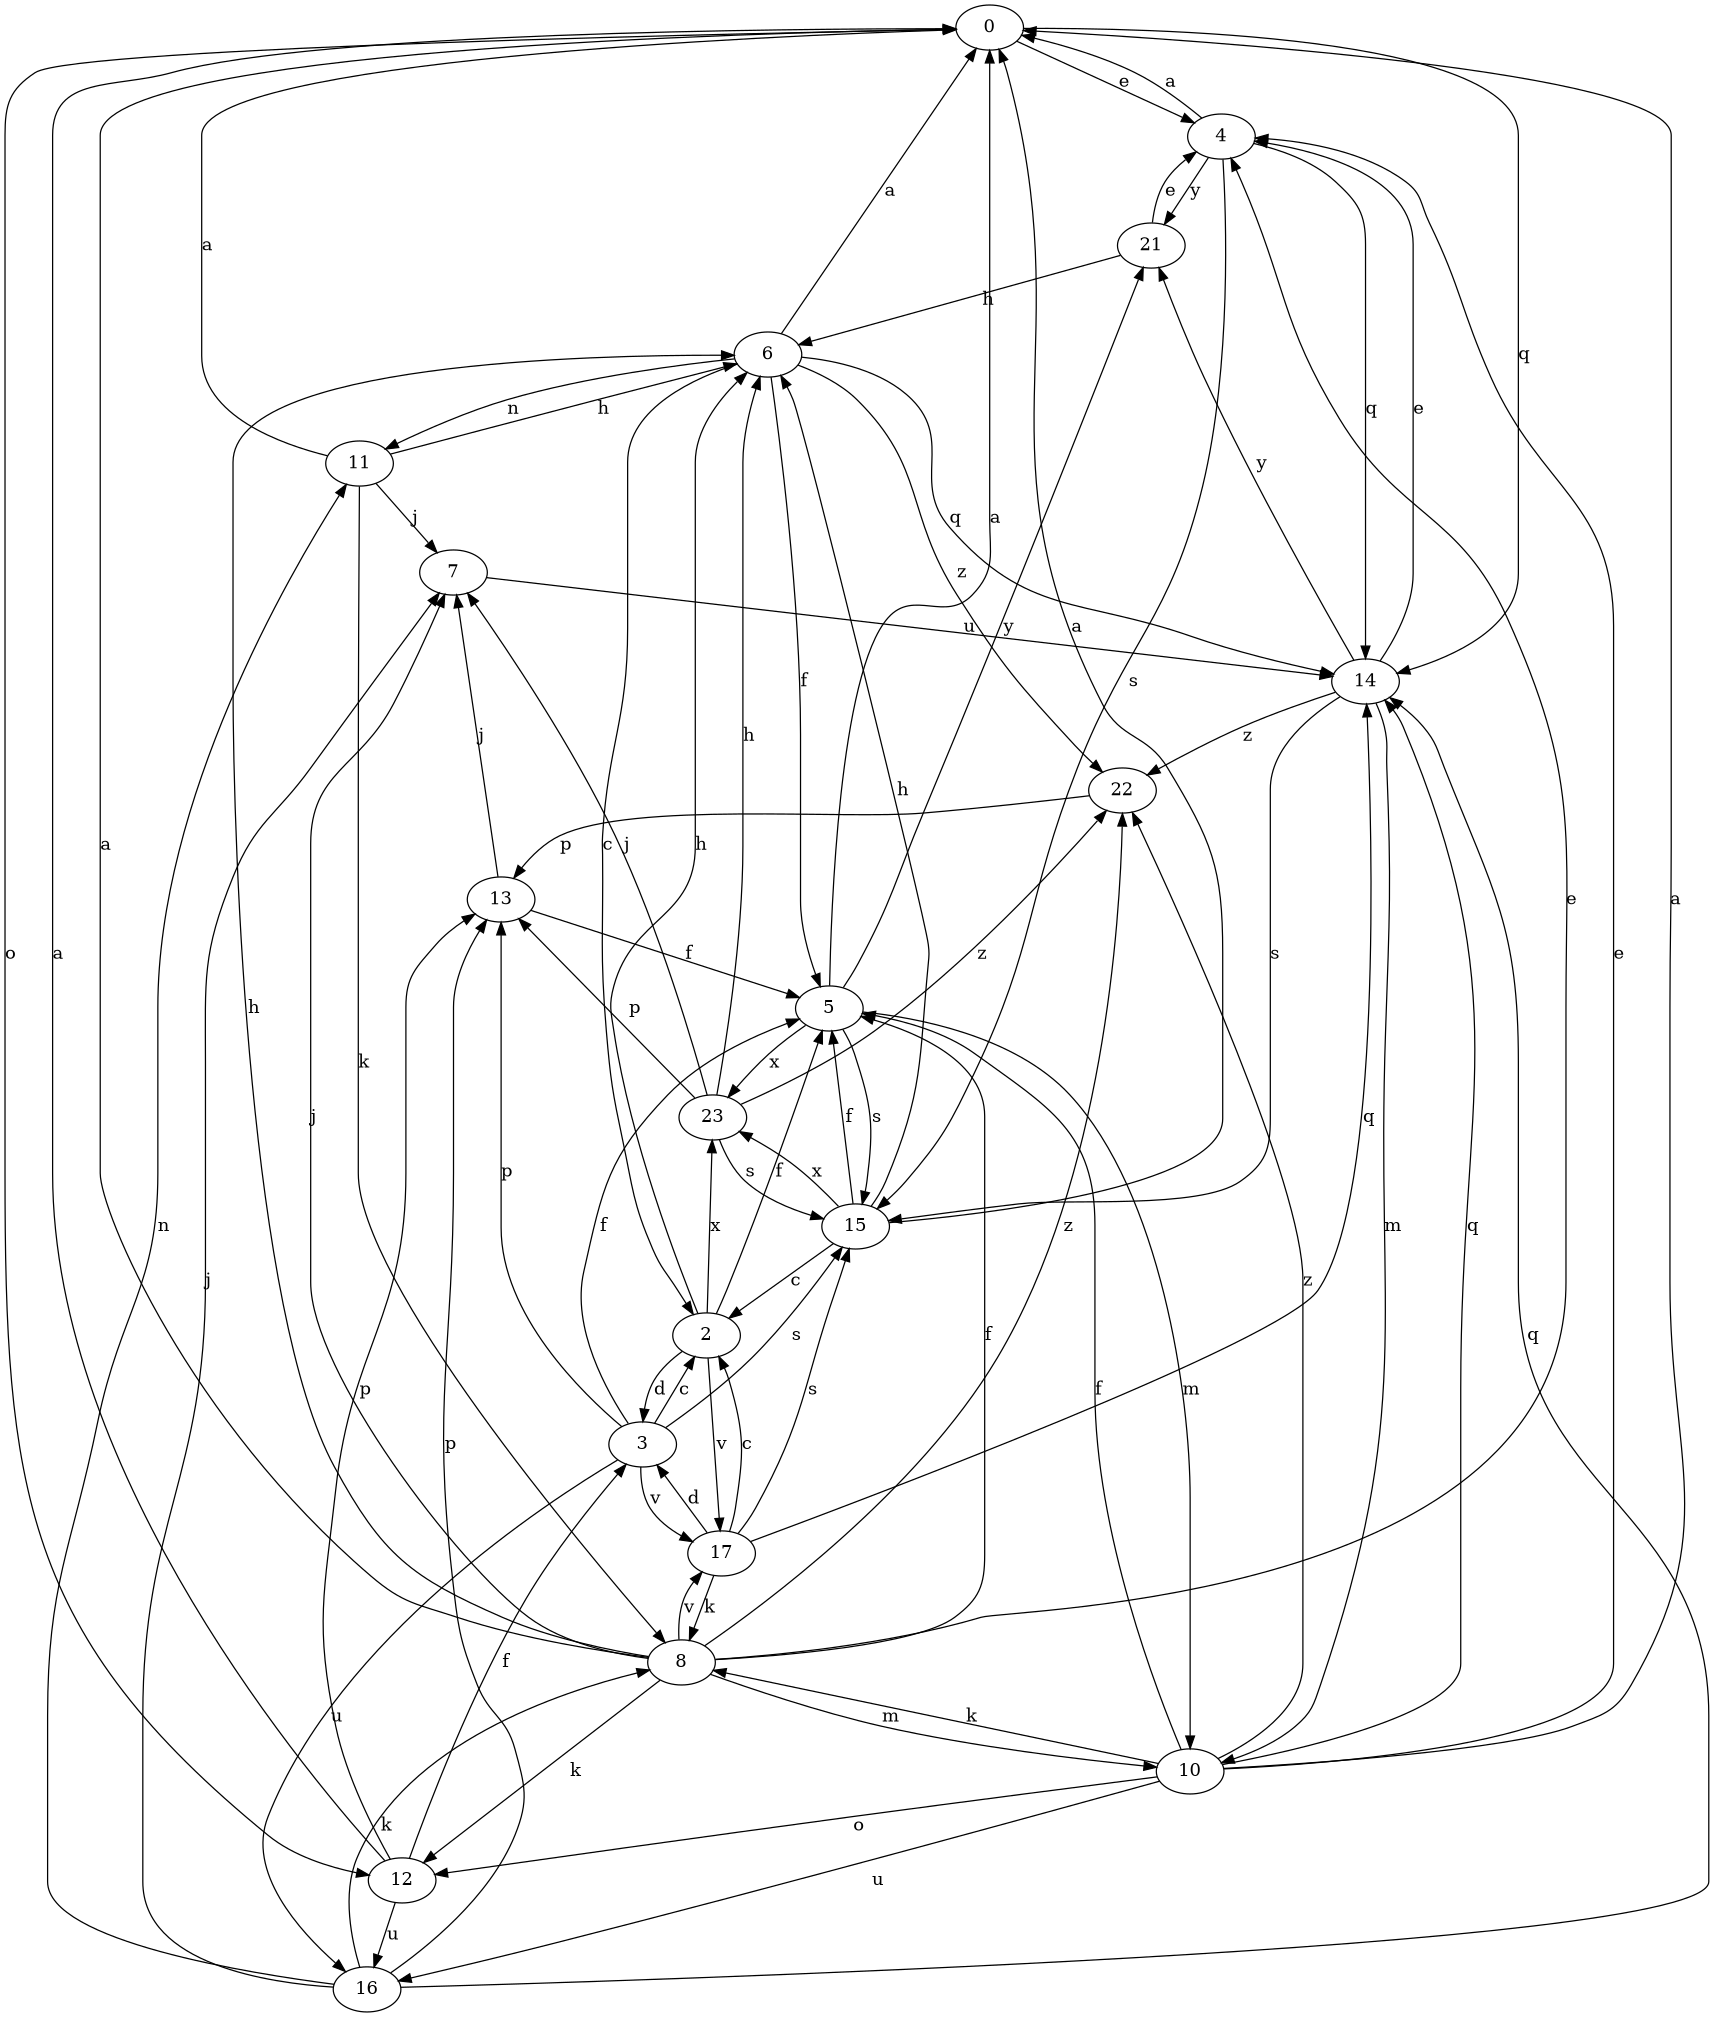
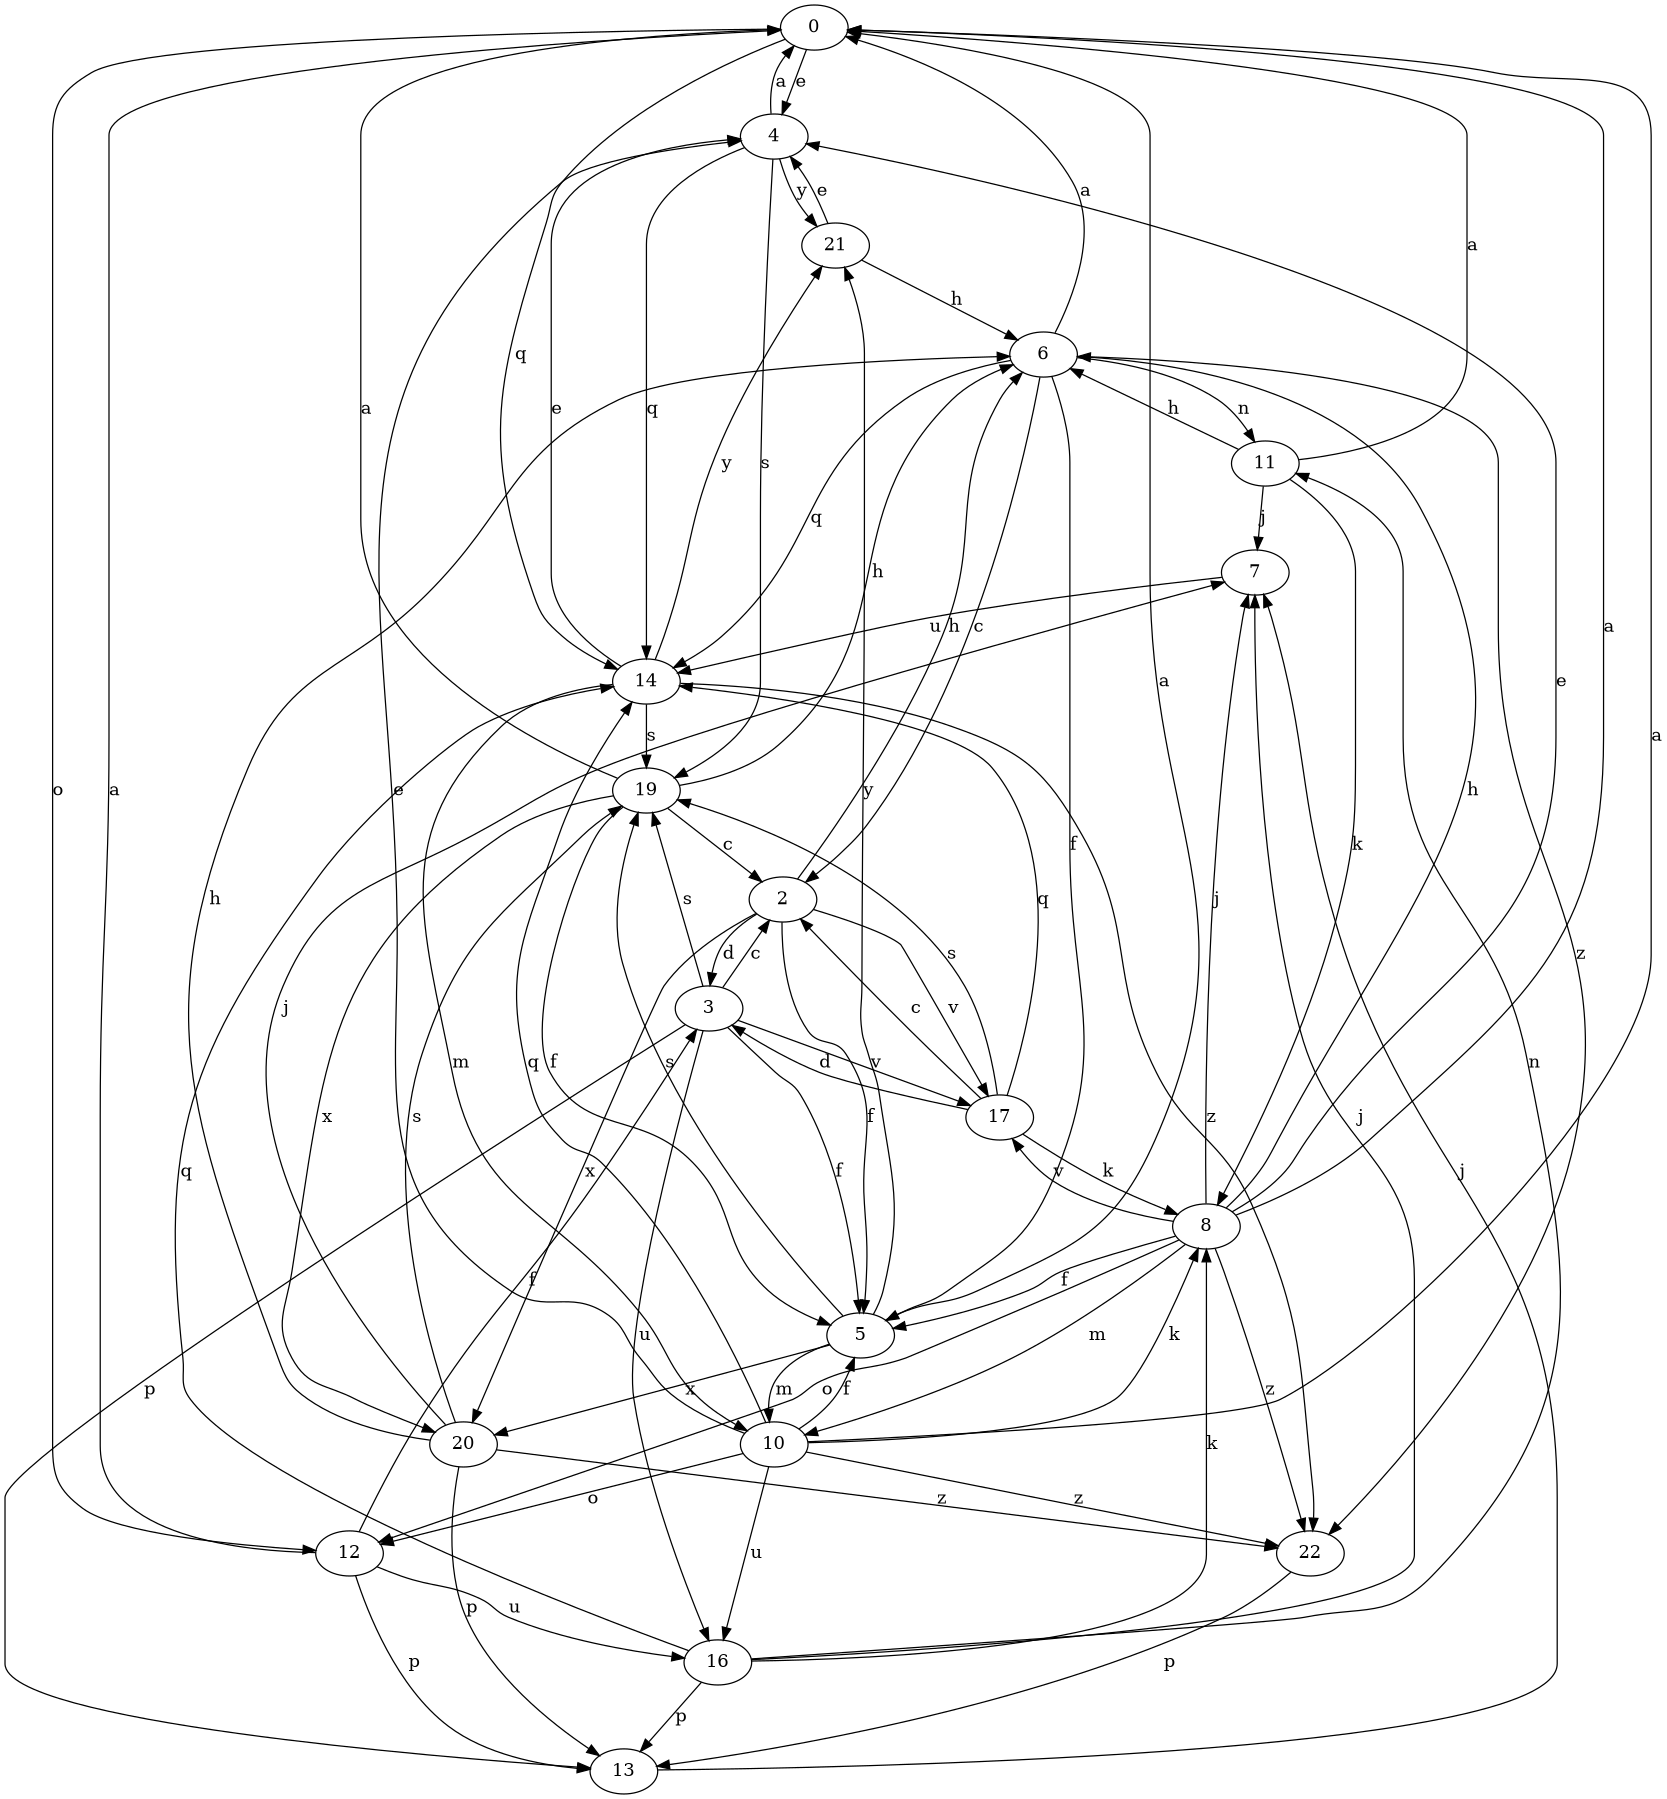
(653, 950) -> none
(713, 1117) -> (464, 1444)
(856, 1226) -> (646, 791)
(576, 1771) -> (827, 1390)
